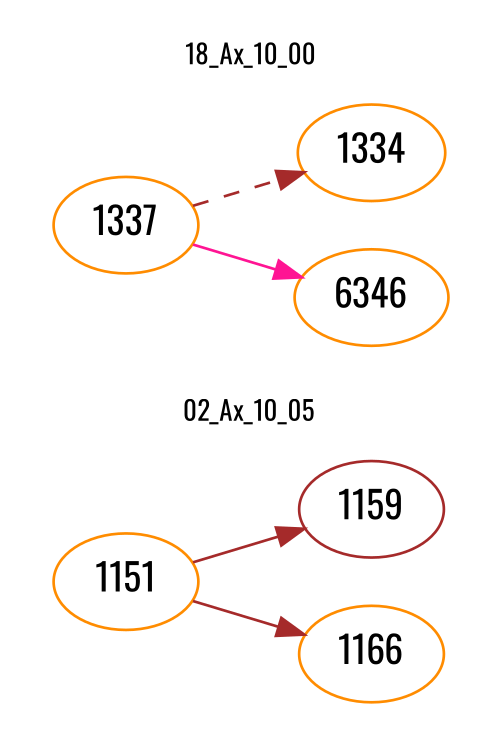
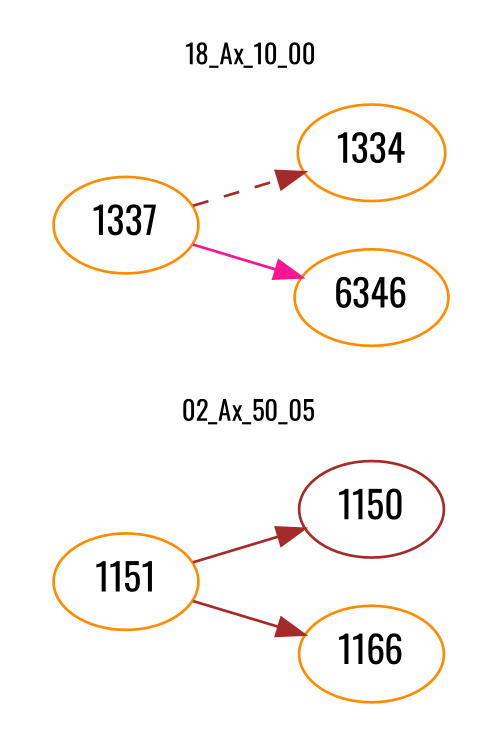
(249, 414) -> (249, 414)
(372, 509) -> (372, 509)
